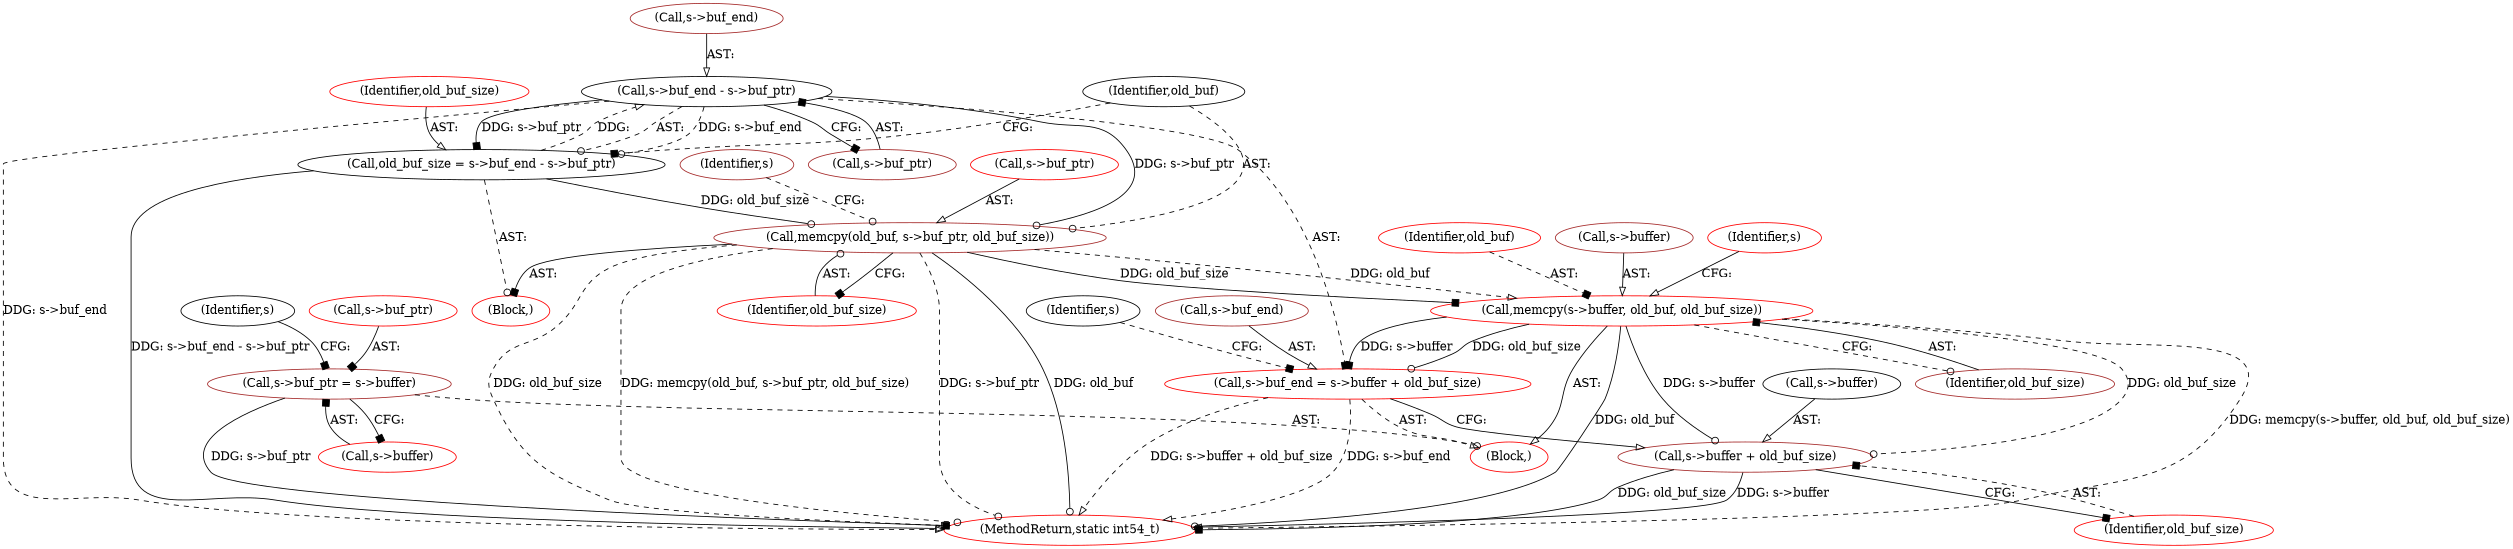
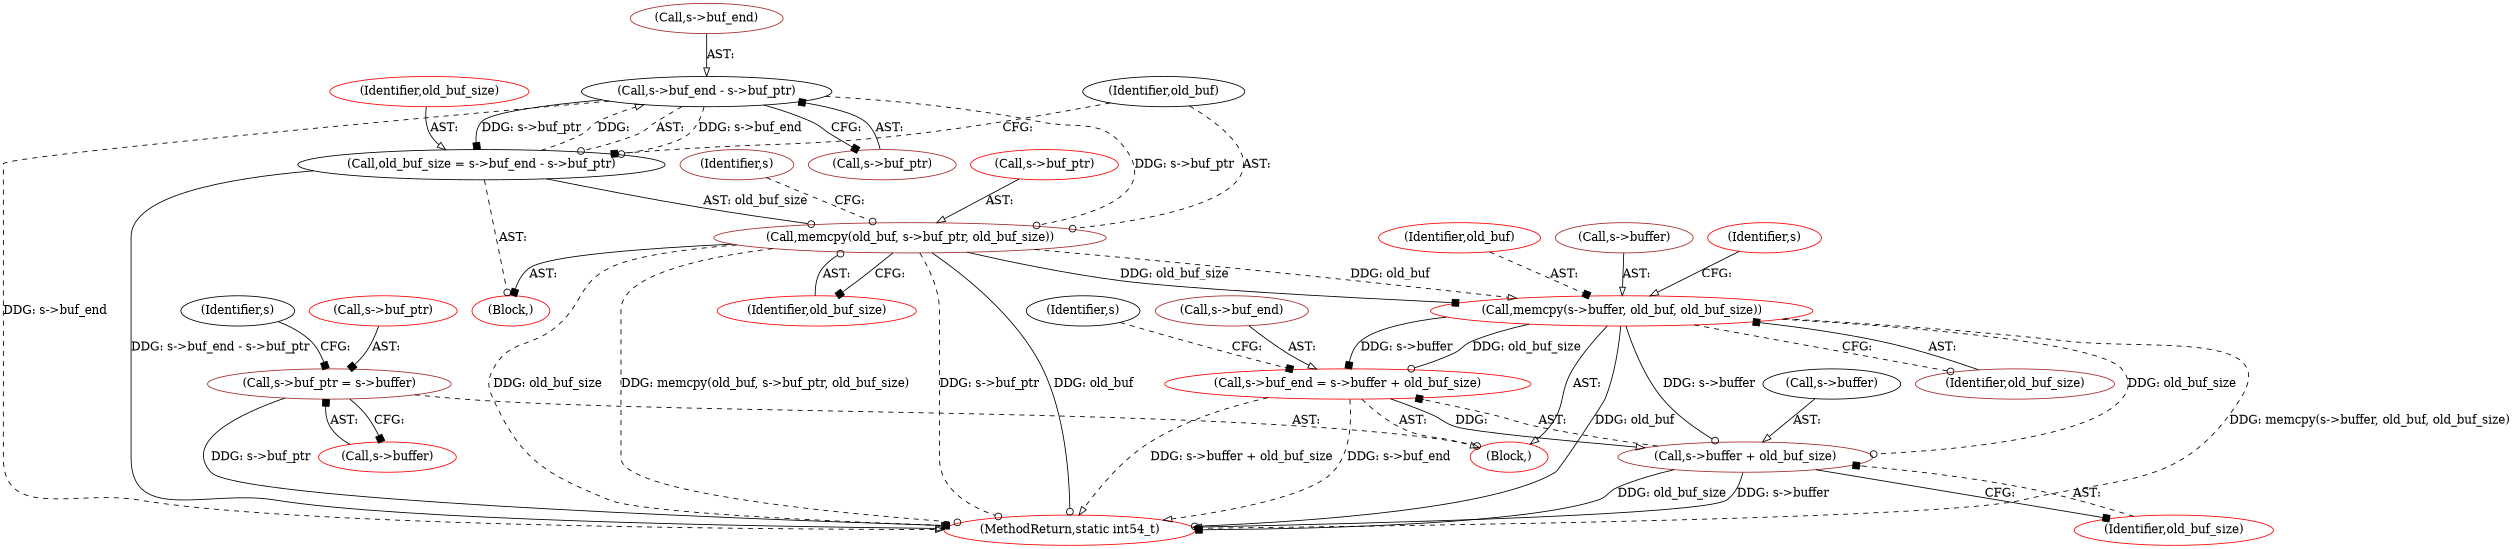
(1049, 123) -> (1049, 123)
(1149, 128) -> (1540, 427)
(755, 201) -> (755, 201)
(1473, 421) -> (1473, 421)
